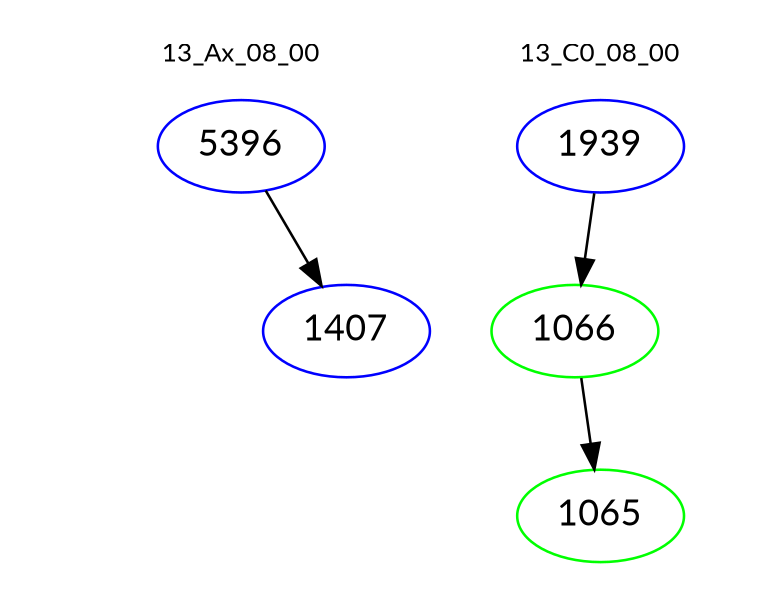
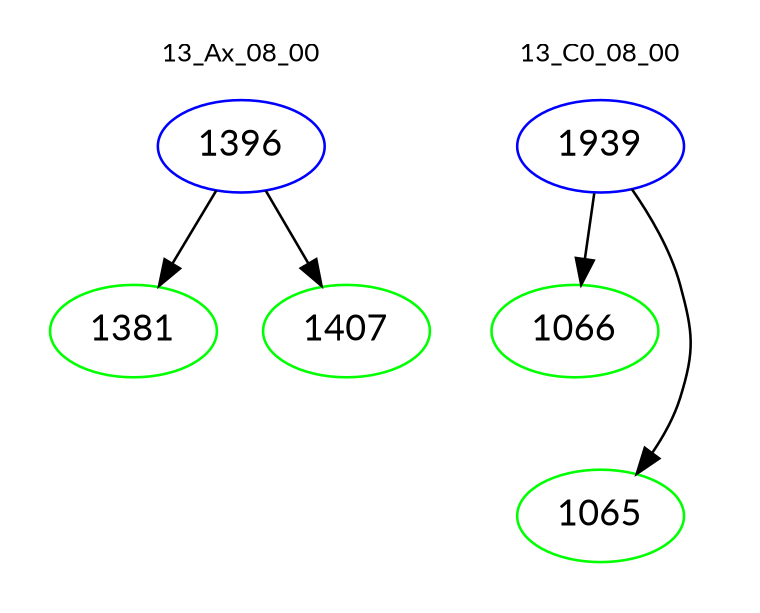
(241, 146) -> (241, 146)
none -> (133, 331)
(346, 331) -> (346, 331)
(586, 411) -> (688, 318)
